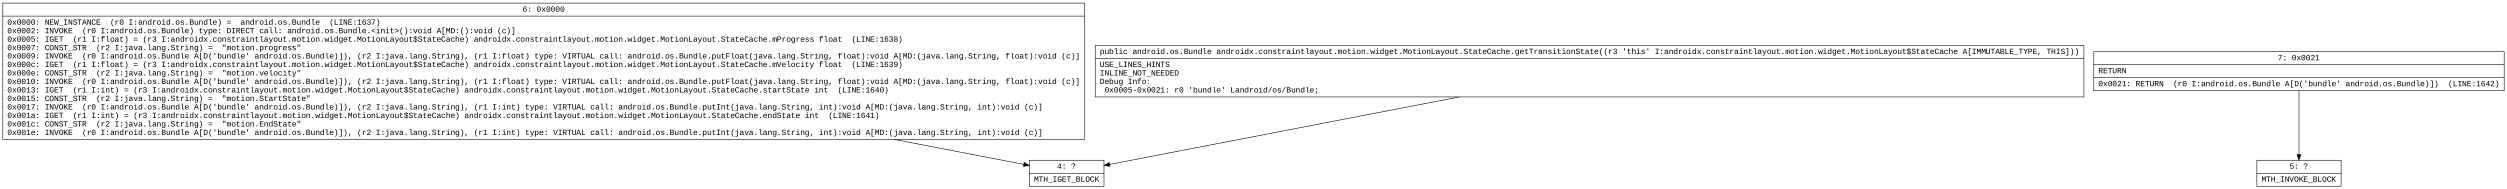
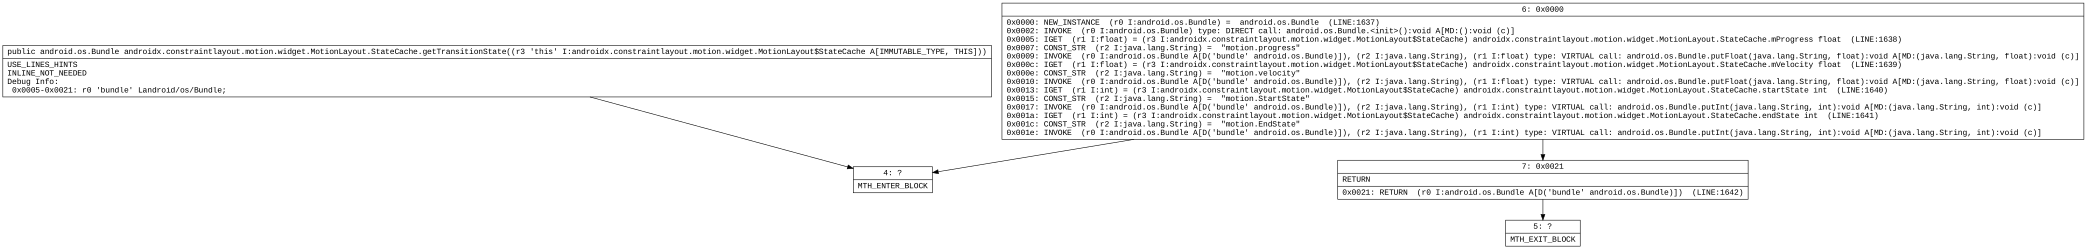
none -> (1543, 147)
(1067, 179) -> (893, 186)
(2299, 179) -> (1543, 239)
